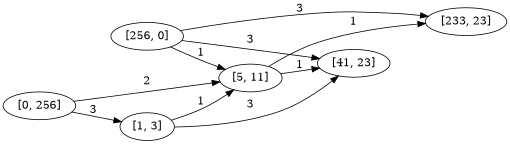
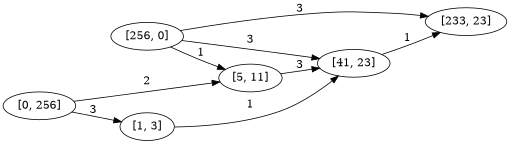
(340, 36) -> (408, 45)
(300, 65) -> (300, 65)
(250, 105) -> (250, 105)
(200, 109) -> none
